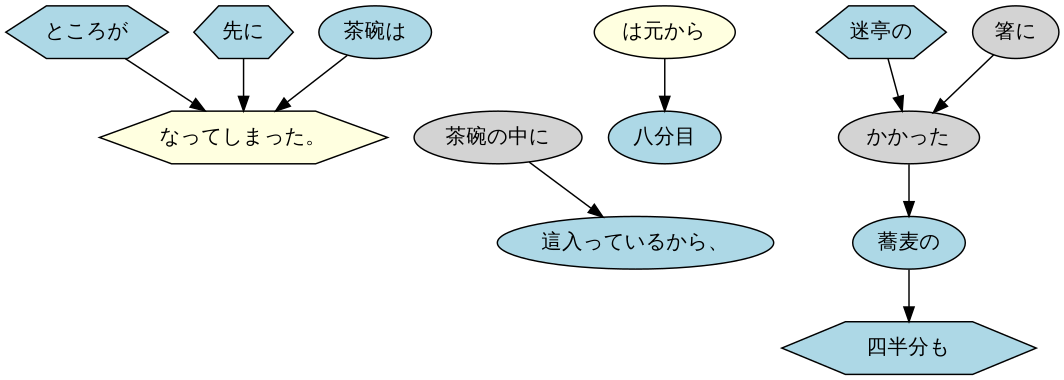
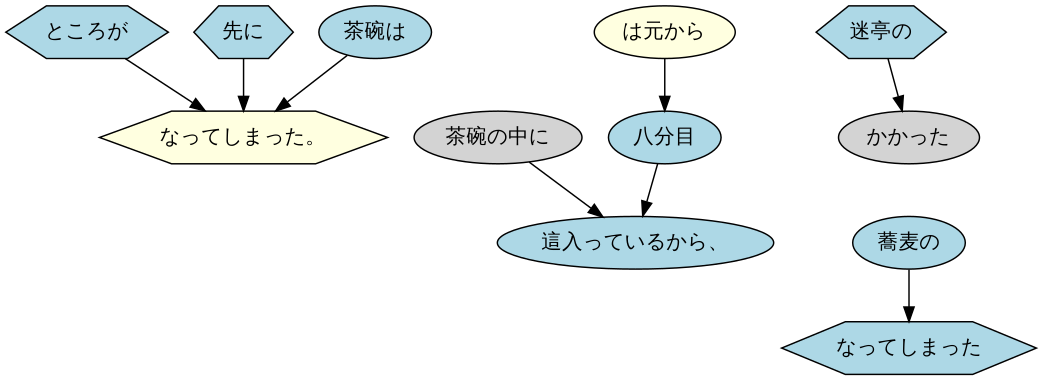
(1016, 32) -> none
none -> (652, 183)
(909, 183) -> none
(909, 348) -> (909, 348)
